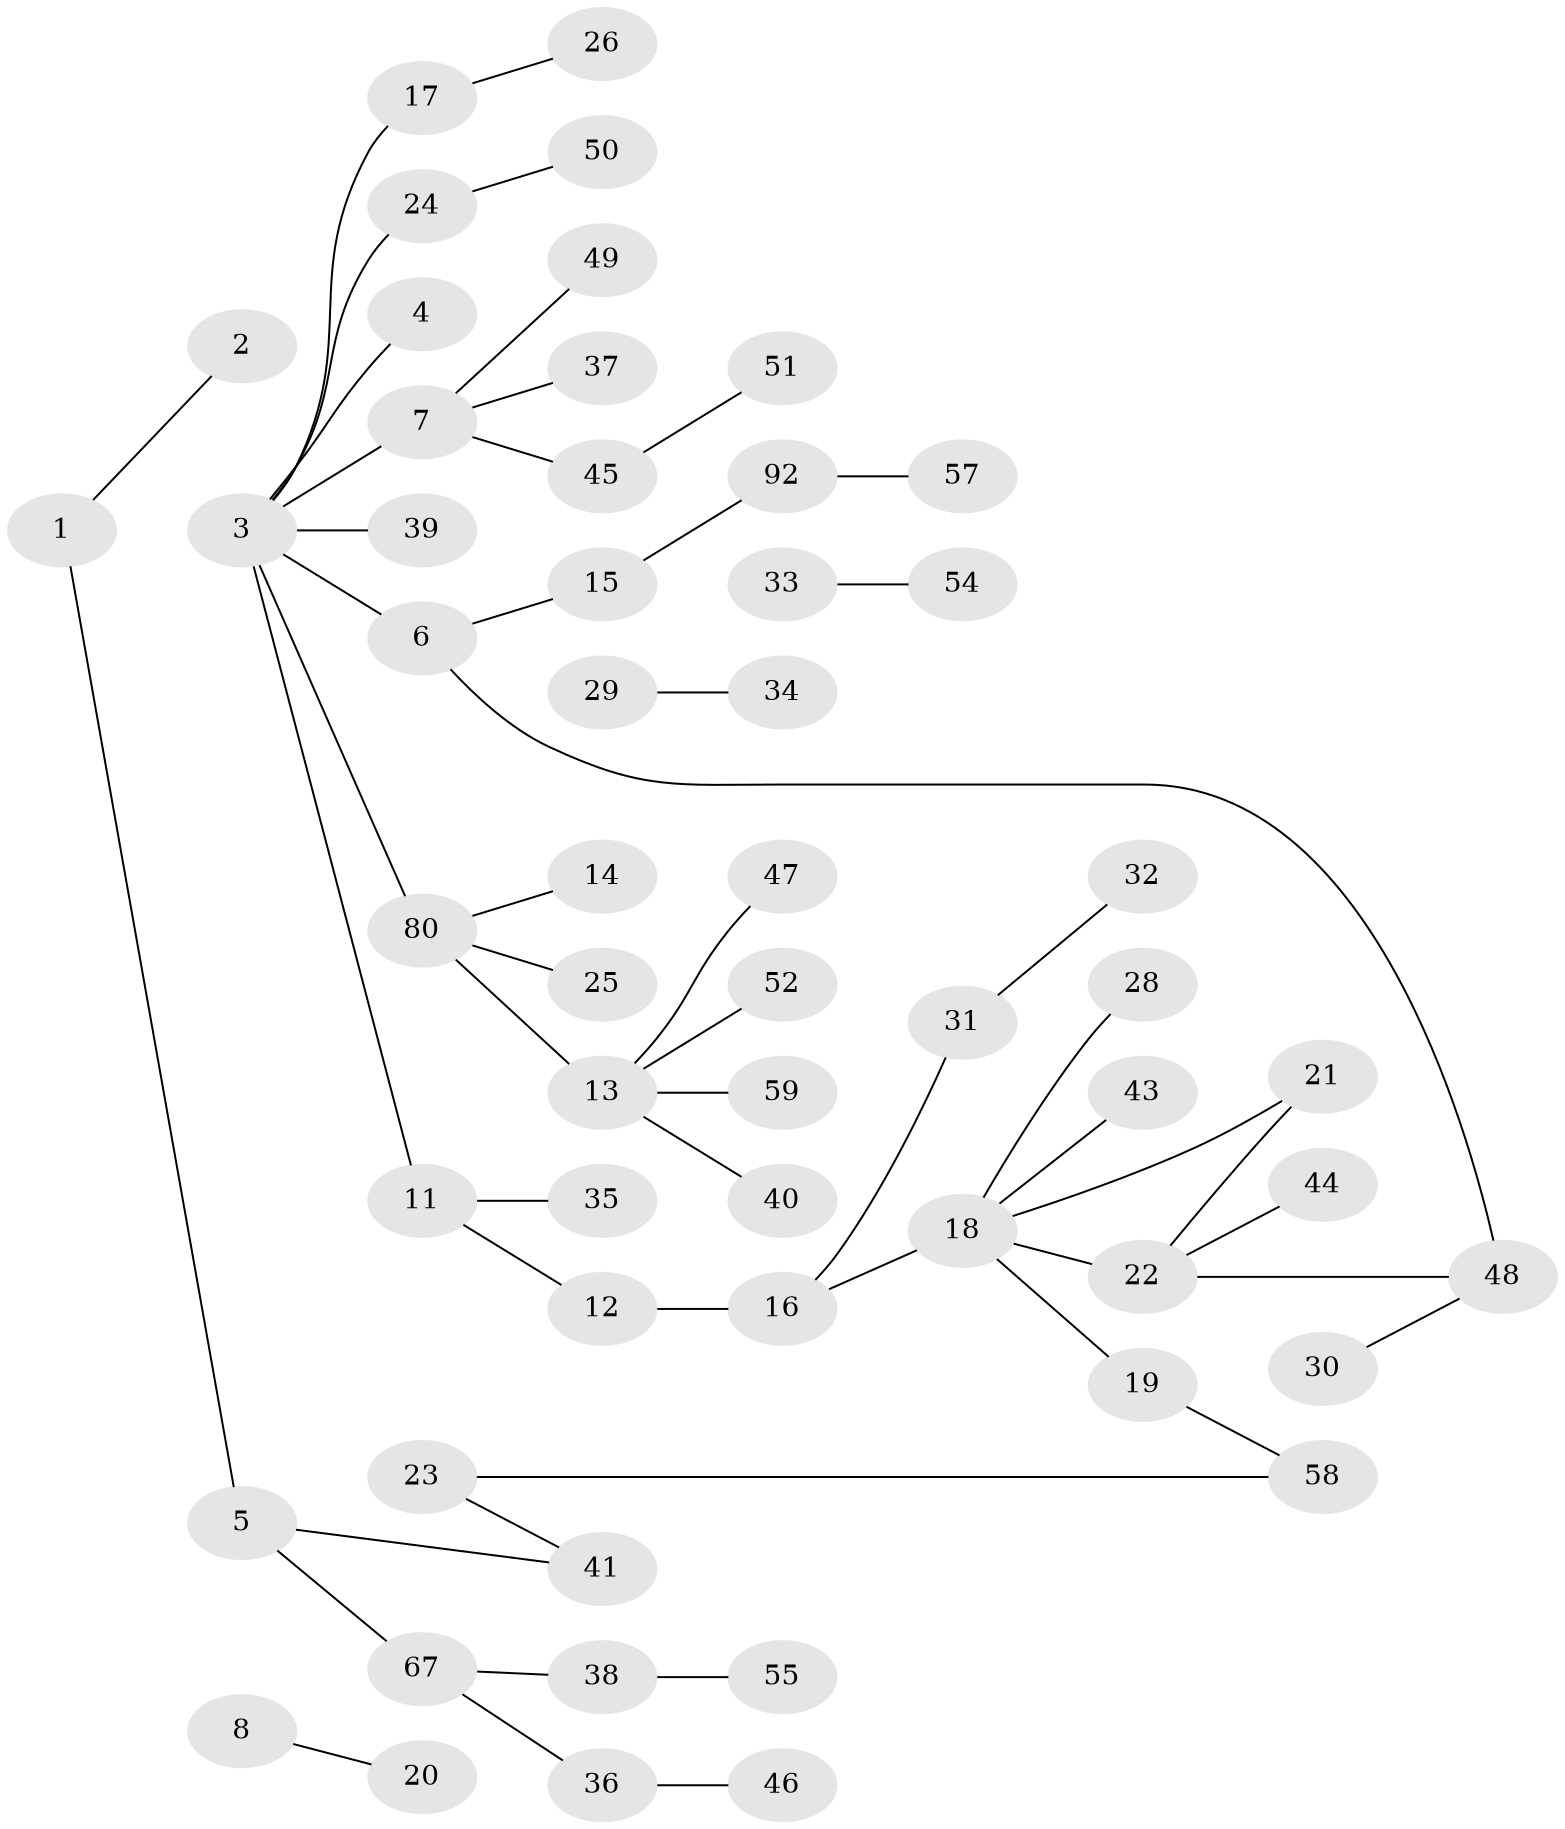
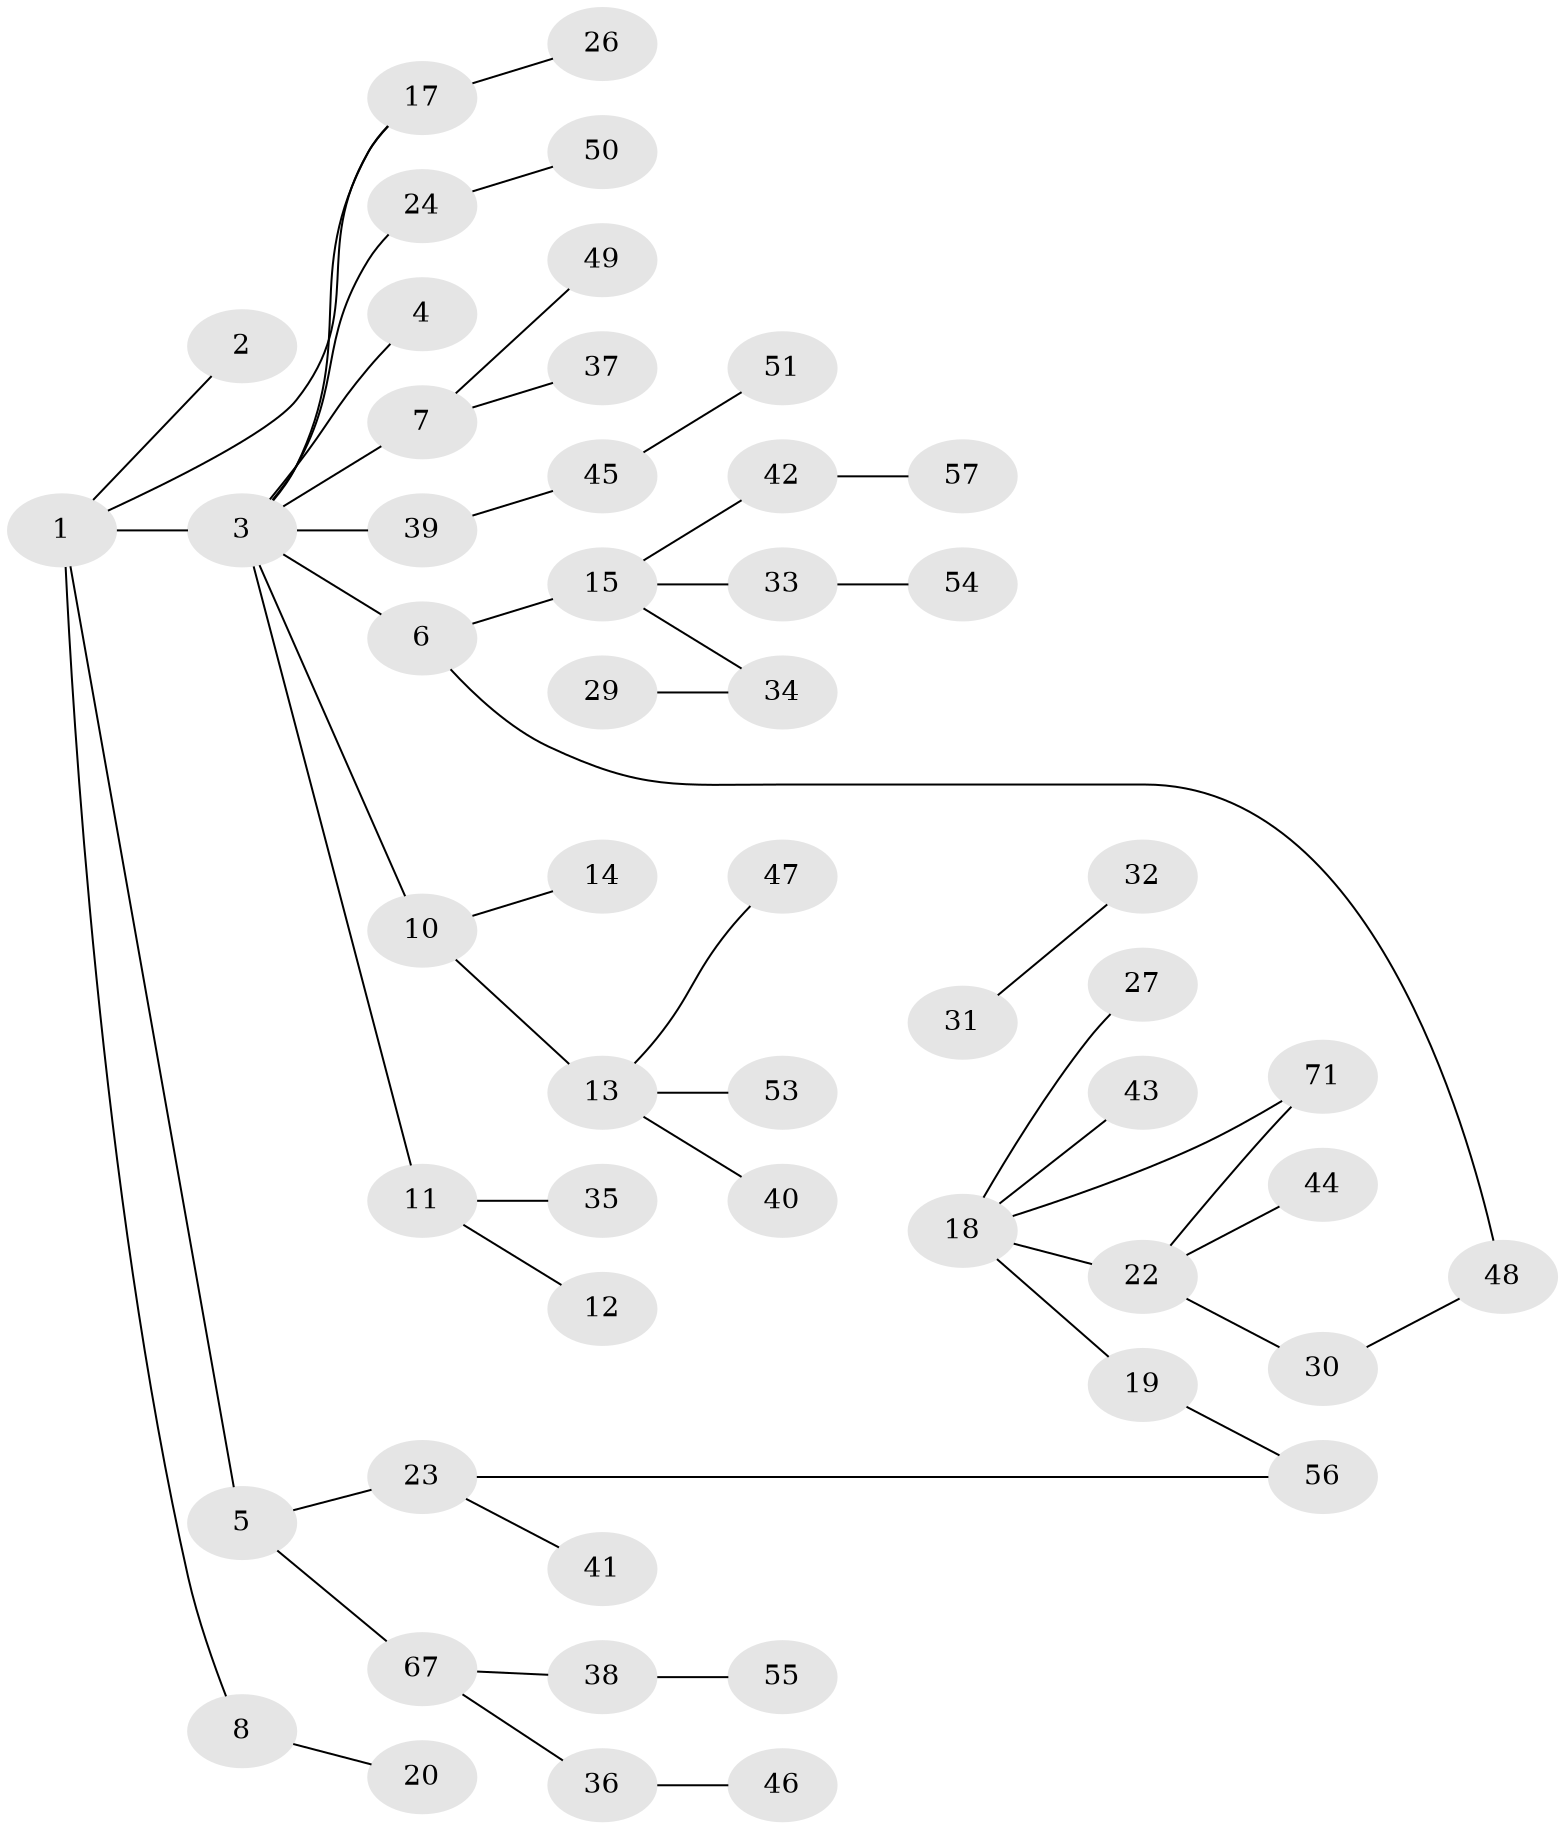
none -> (310, 379)
(513, 449) -> (513, 503)
(783, 476) -> (783, 476)
none -> (152, 530)
none -> (693, 584)
none -> (693, 638)
(422, 931) -> (422, 931)
(602, 985) -> none
(783, 985) -> none
(1143, 985) -> (1143, 985)
(1323, 1077) -> (1323, 1077)
(783, 1093) -> (783, 1093)
none -> (114, 1137)
(1323, 1277) -> (1233, 1323)
(783, 1309) -> none
(1323, 1477) -> (1323, 1477)
(423, 1546) -> (332, 1500)
